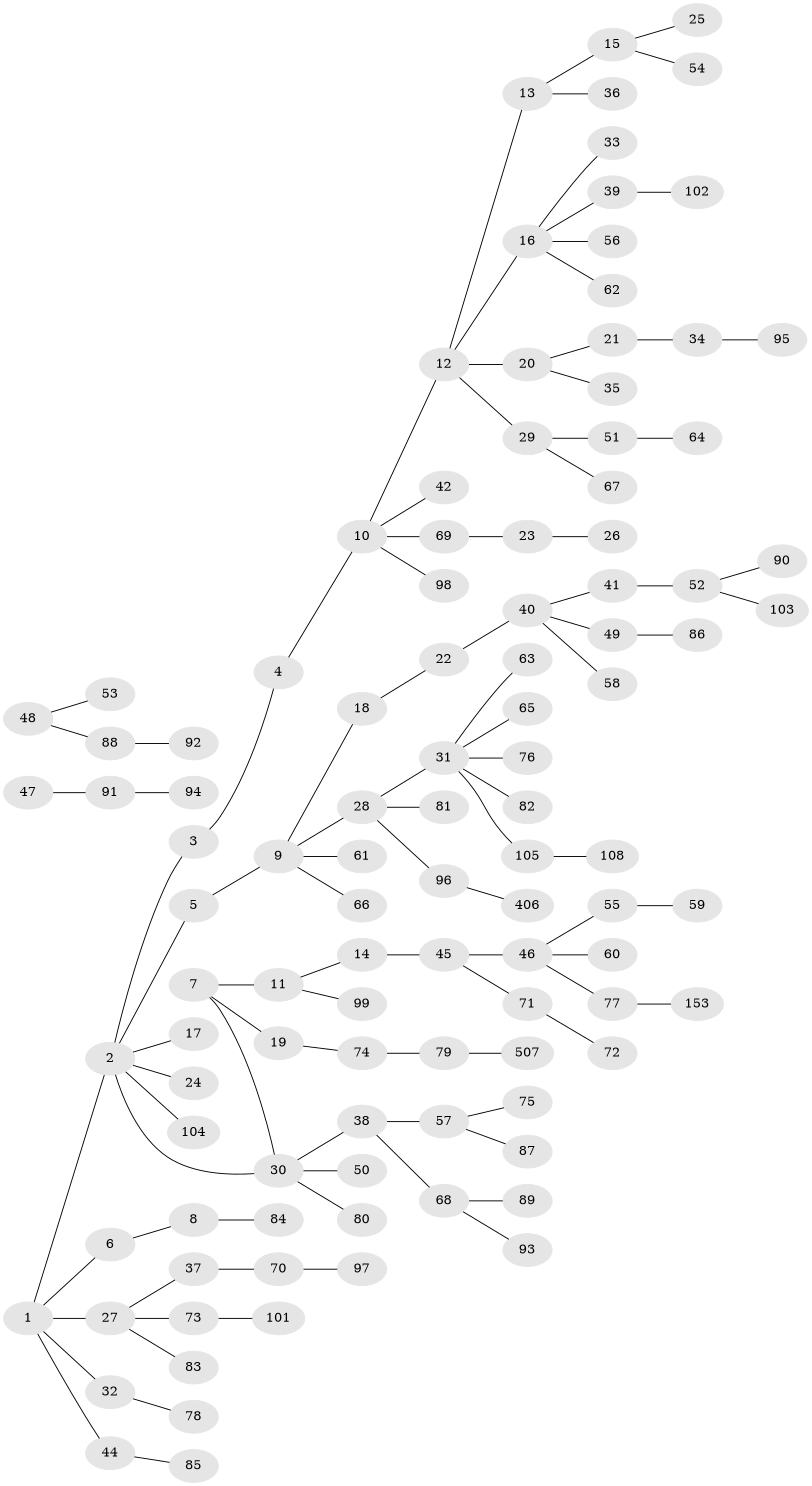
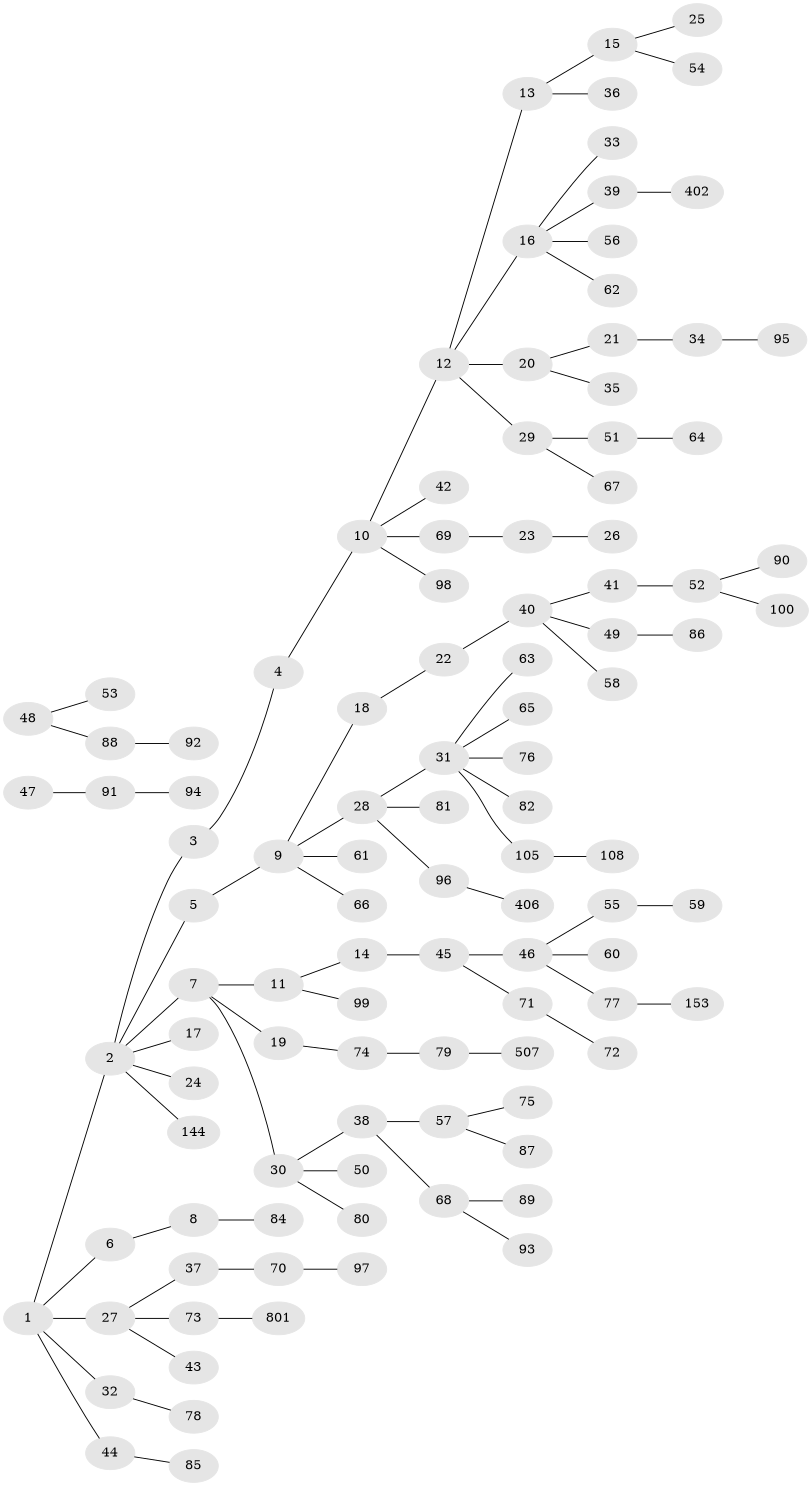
(697, 192) -> (697, 192)
(782, 610) -> (782, 610)
(194, 1133) -> (194, 1133)
(164, 1154) -> (152, 1022)
(279, 1318) -> (279, 1318)
(194, 1368) -> (194, 1368)
